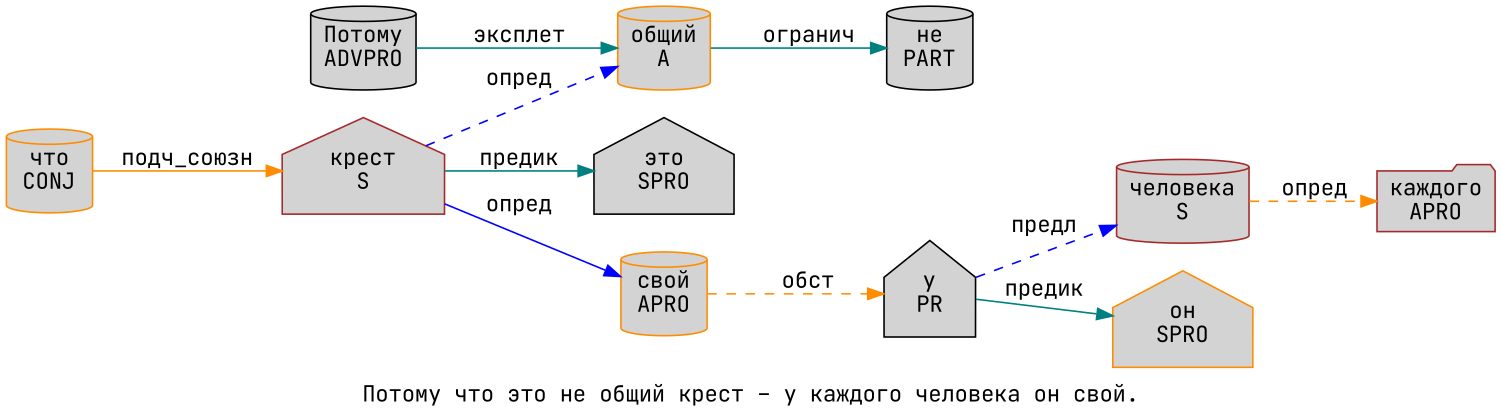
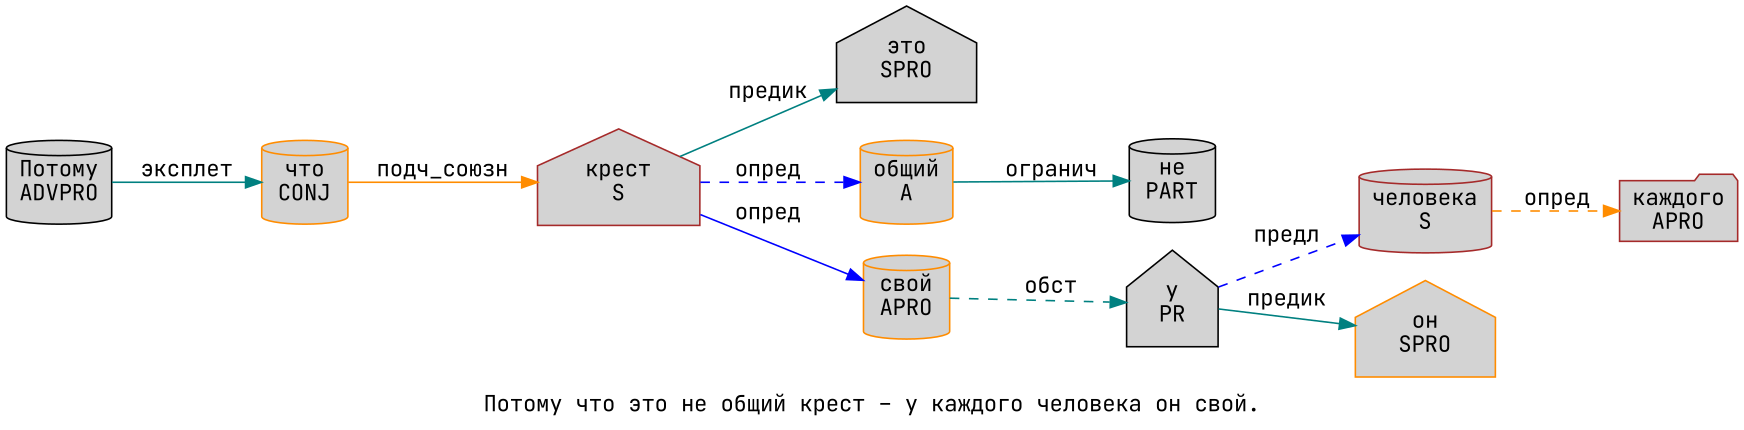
(509, 48) -> (179, 182)
(787, 294) -> (1030, 300)
